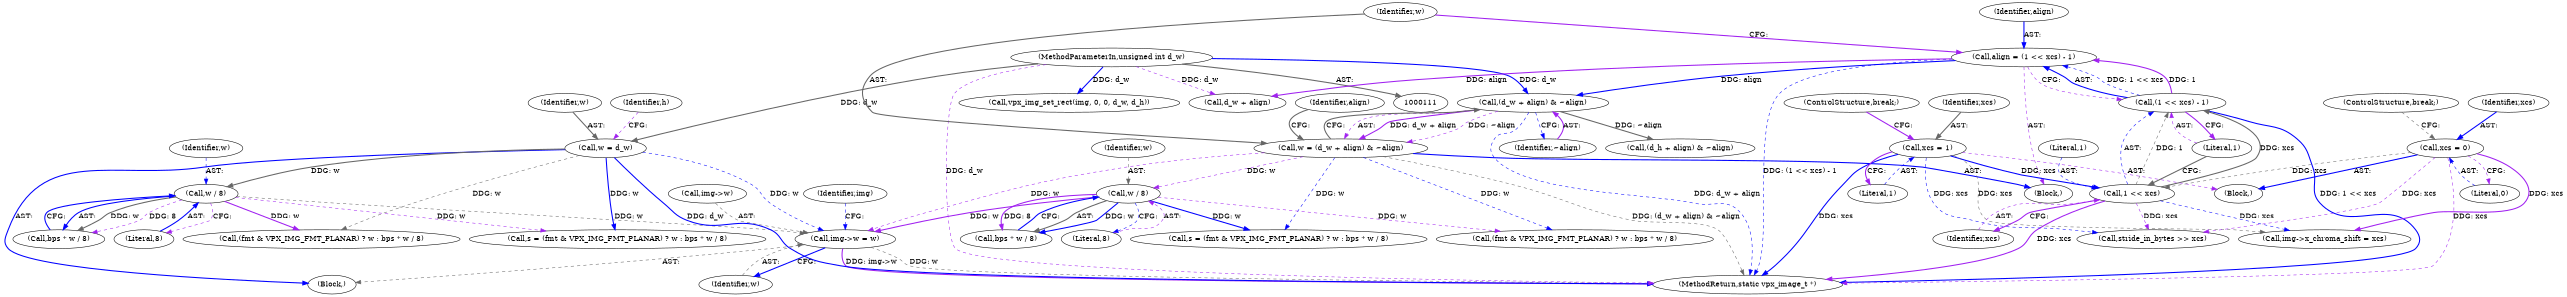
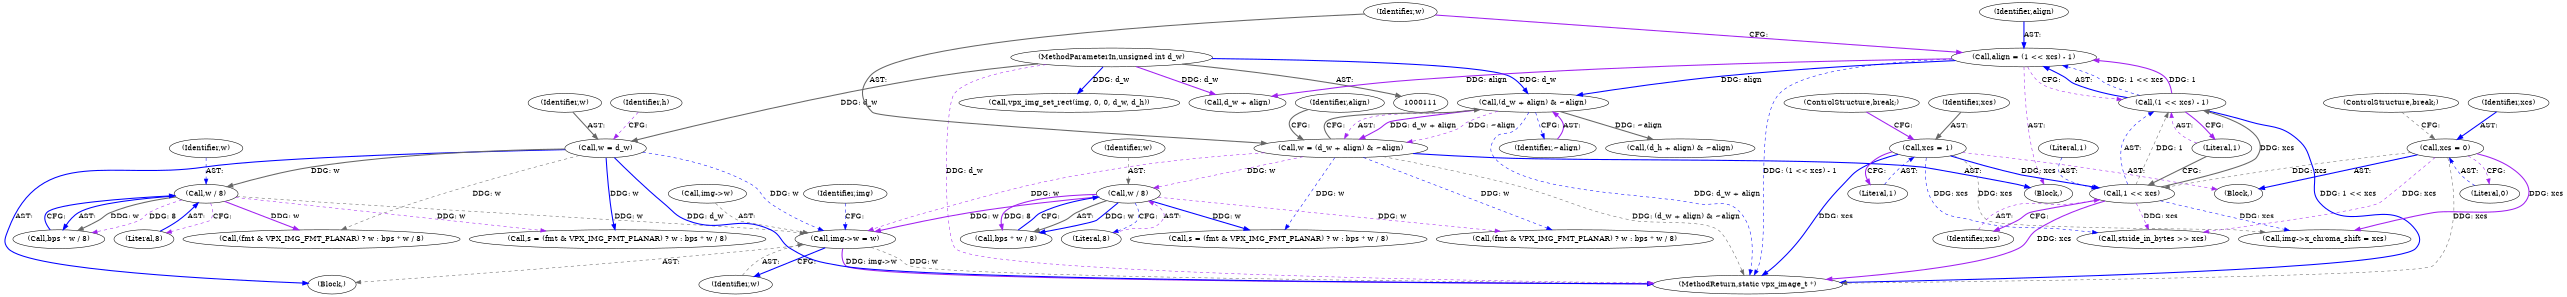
(1173, 80) -> (1173, 80)
(2197, 278) -> (2197, 278)
